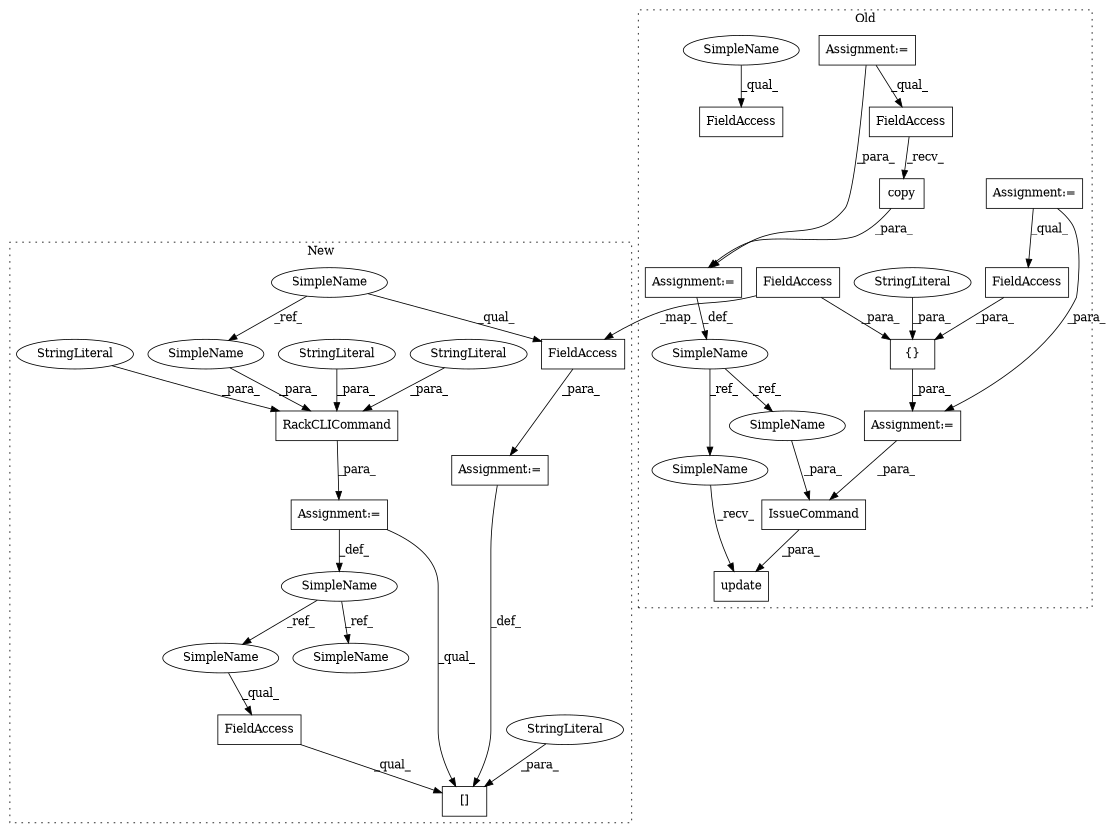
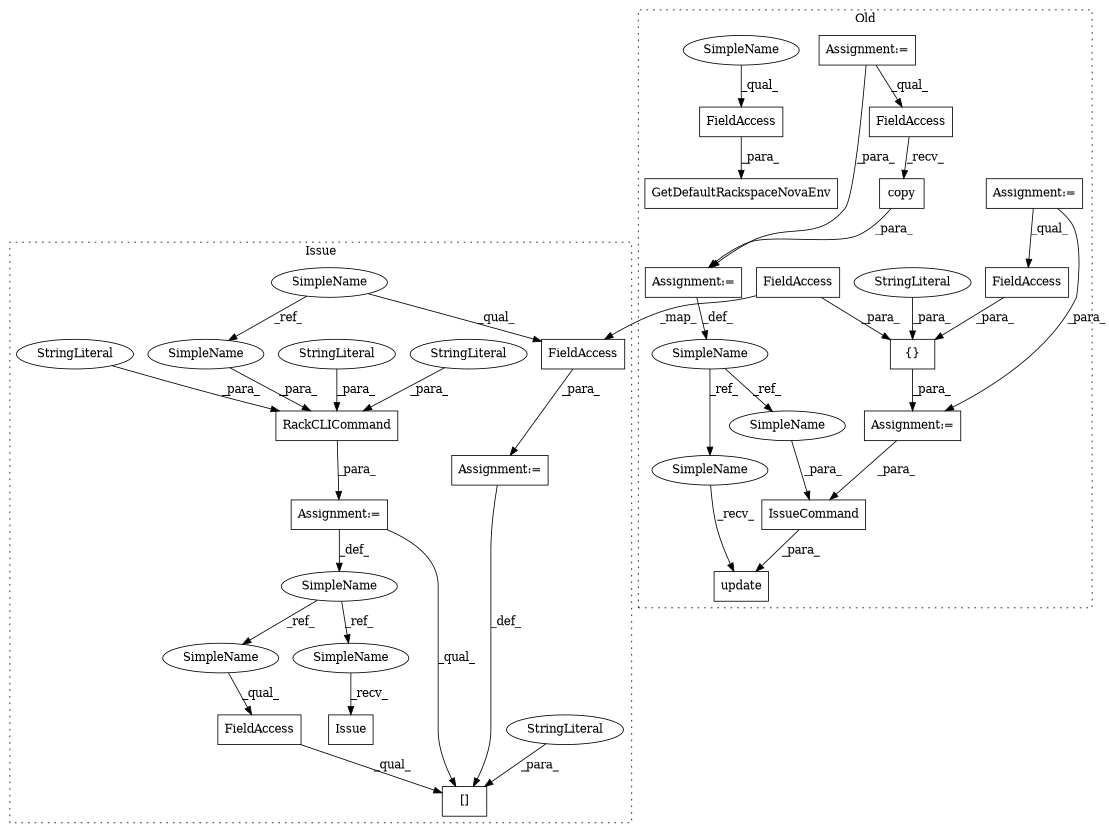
none -> (741, 194)
(321, 252) -> (321, 252)
none -> (351, 730)
